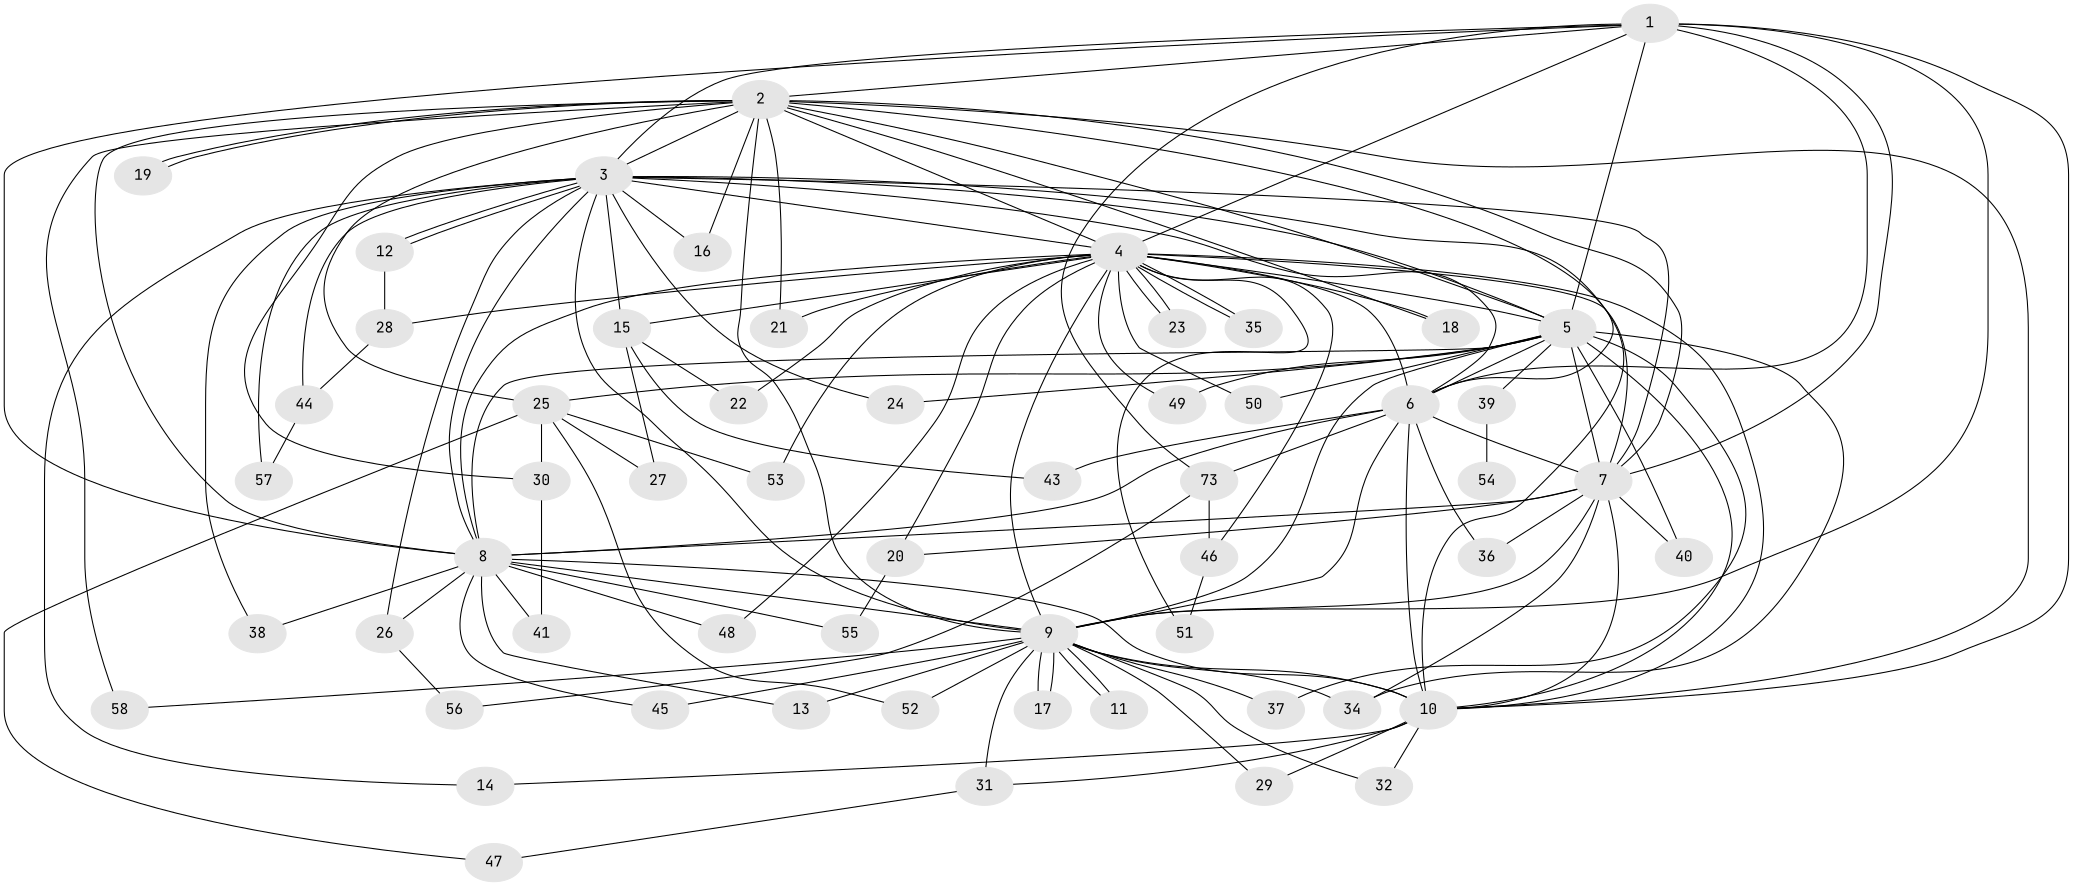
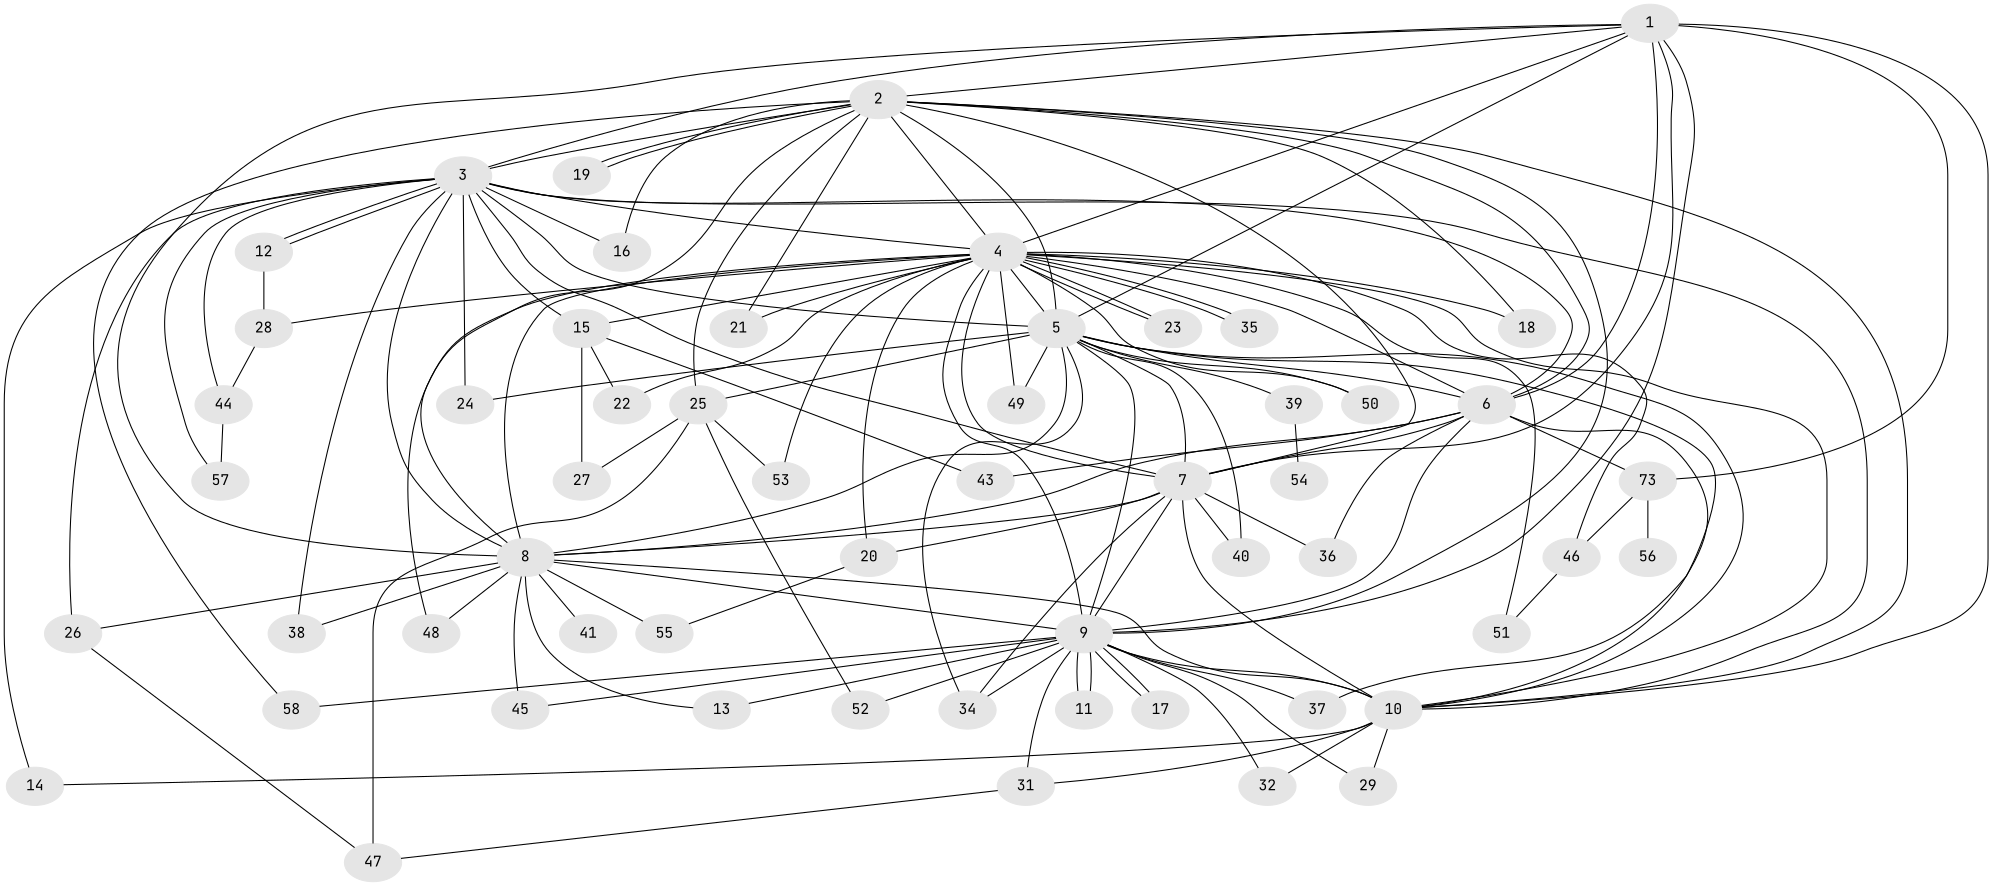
(542, 481) -> none
(717, 483) -> none
(420, 672) -> (223, 748)
